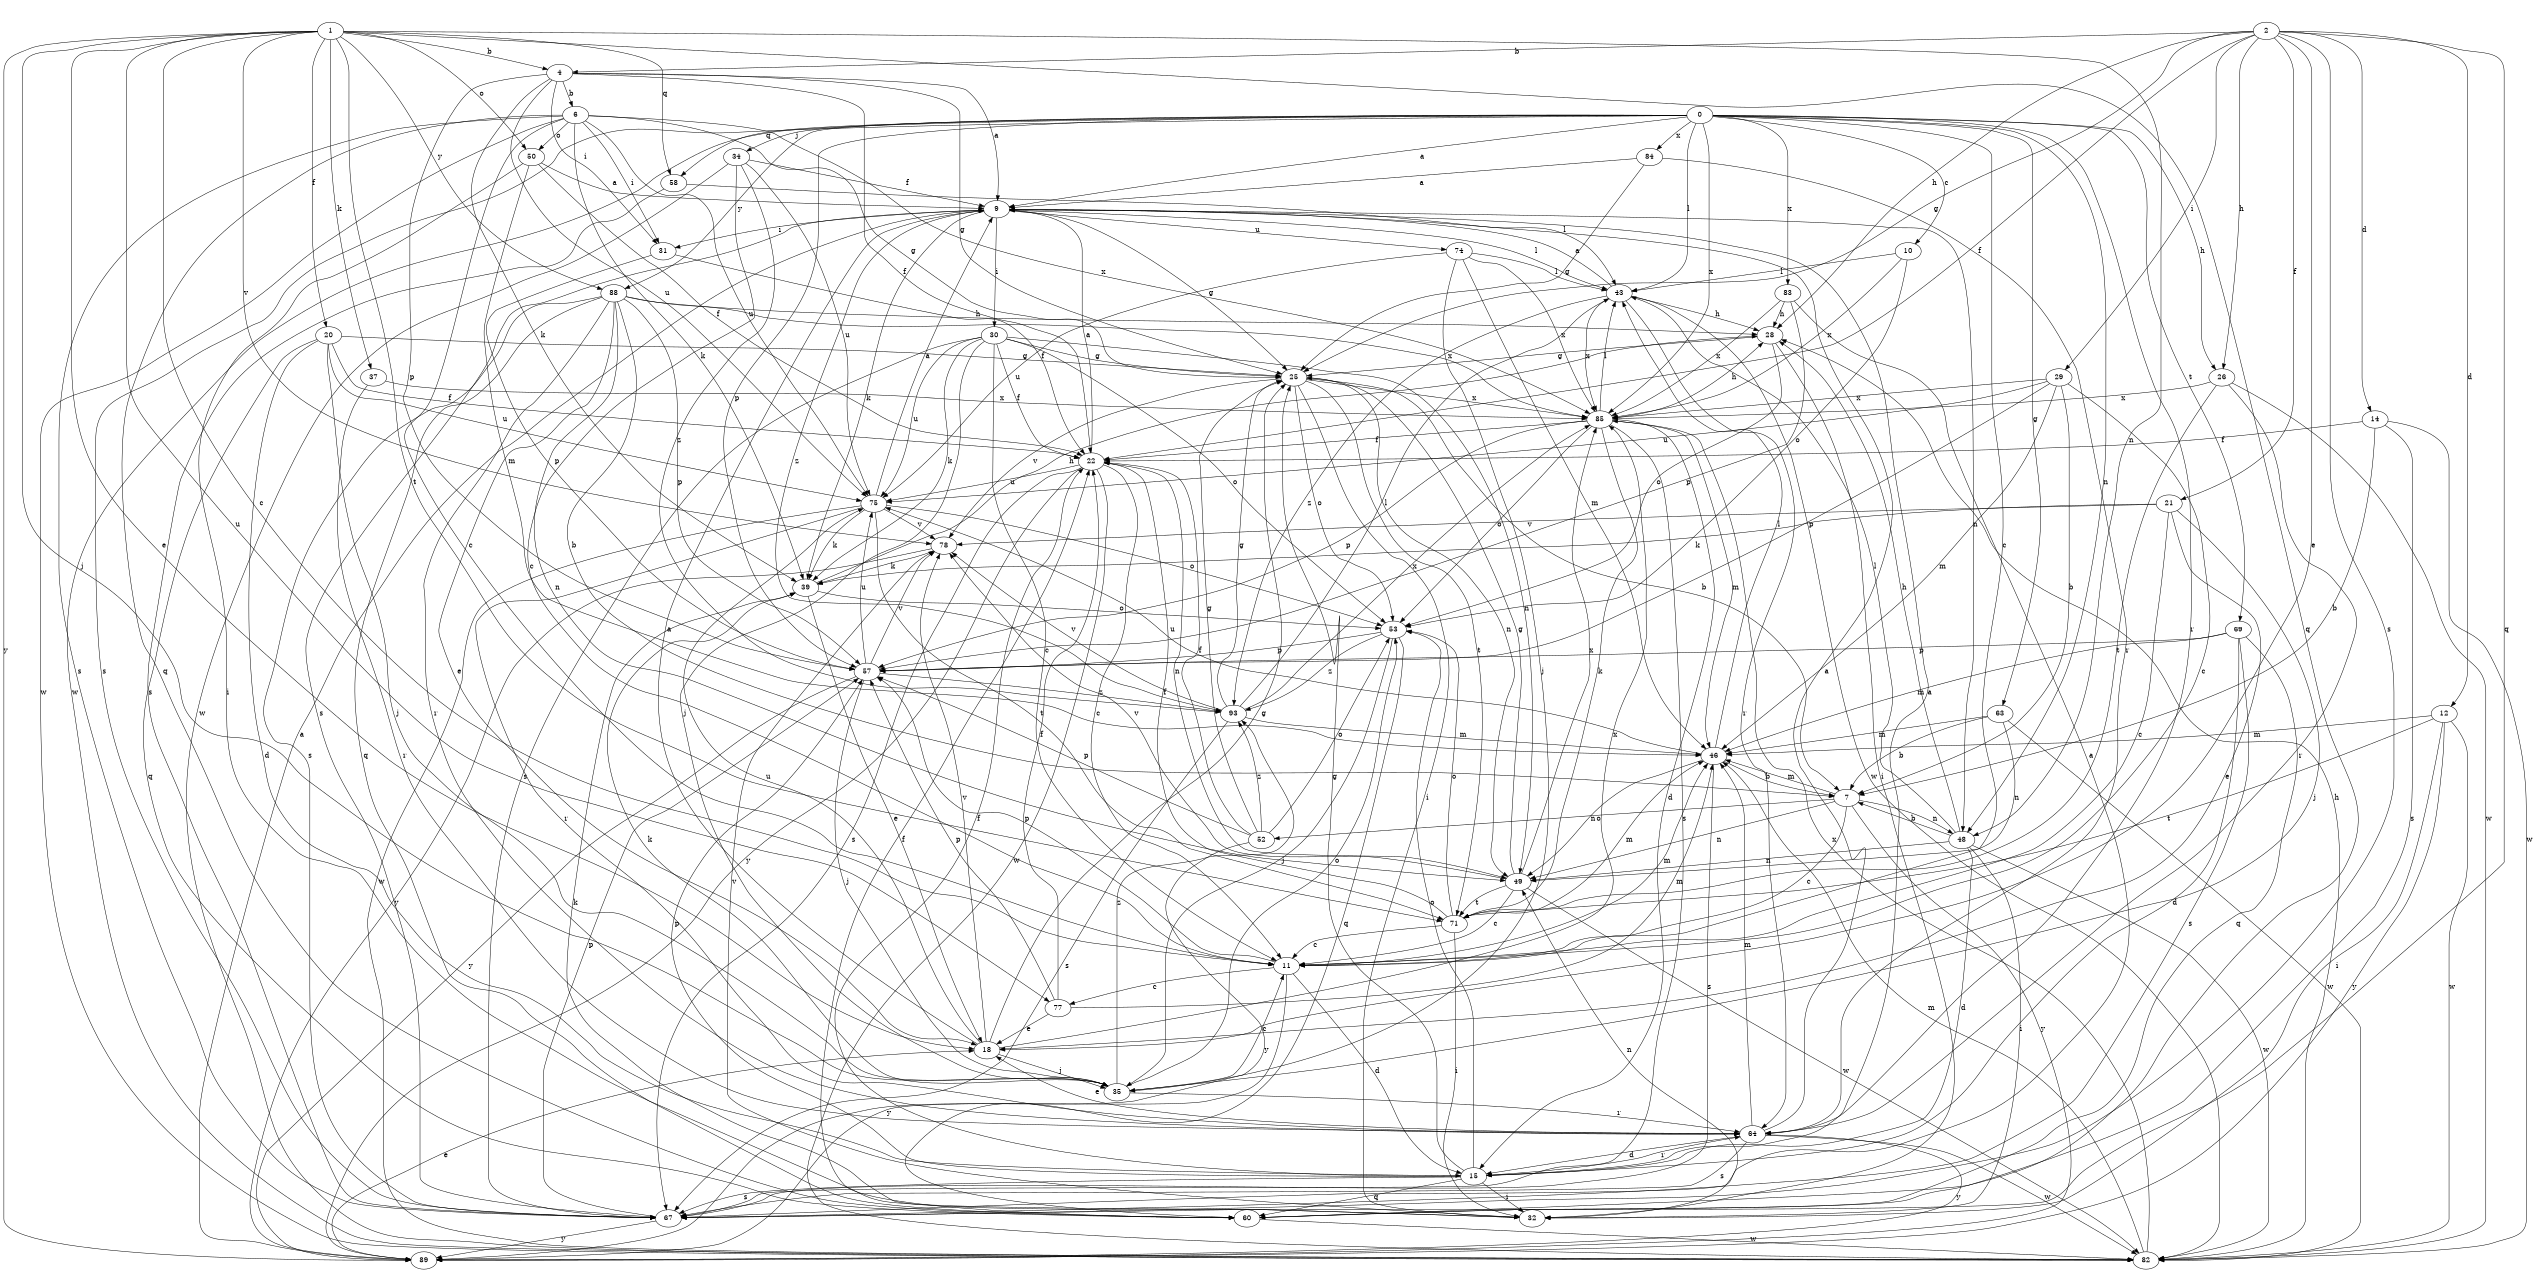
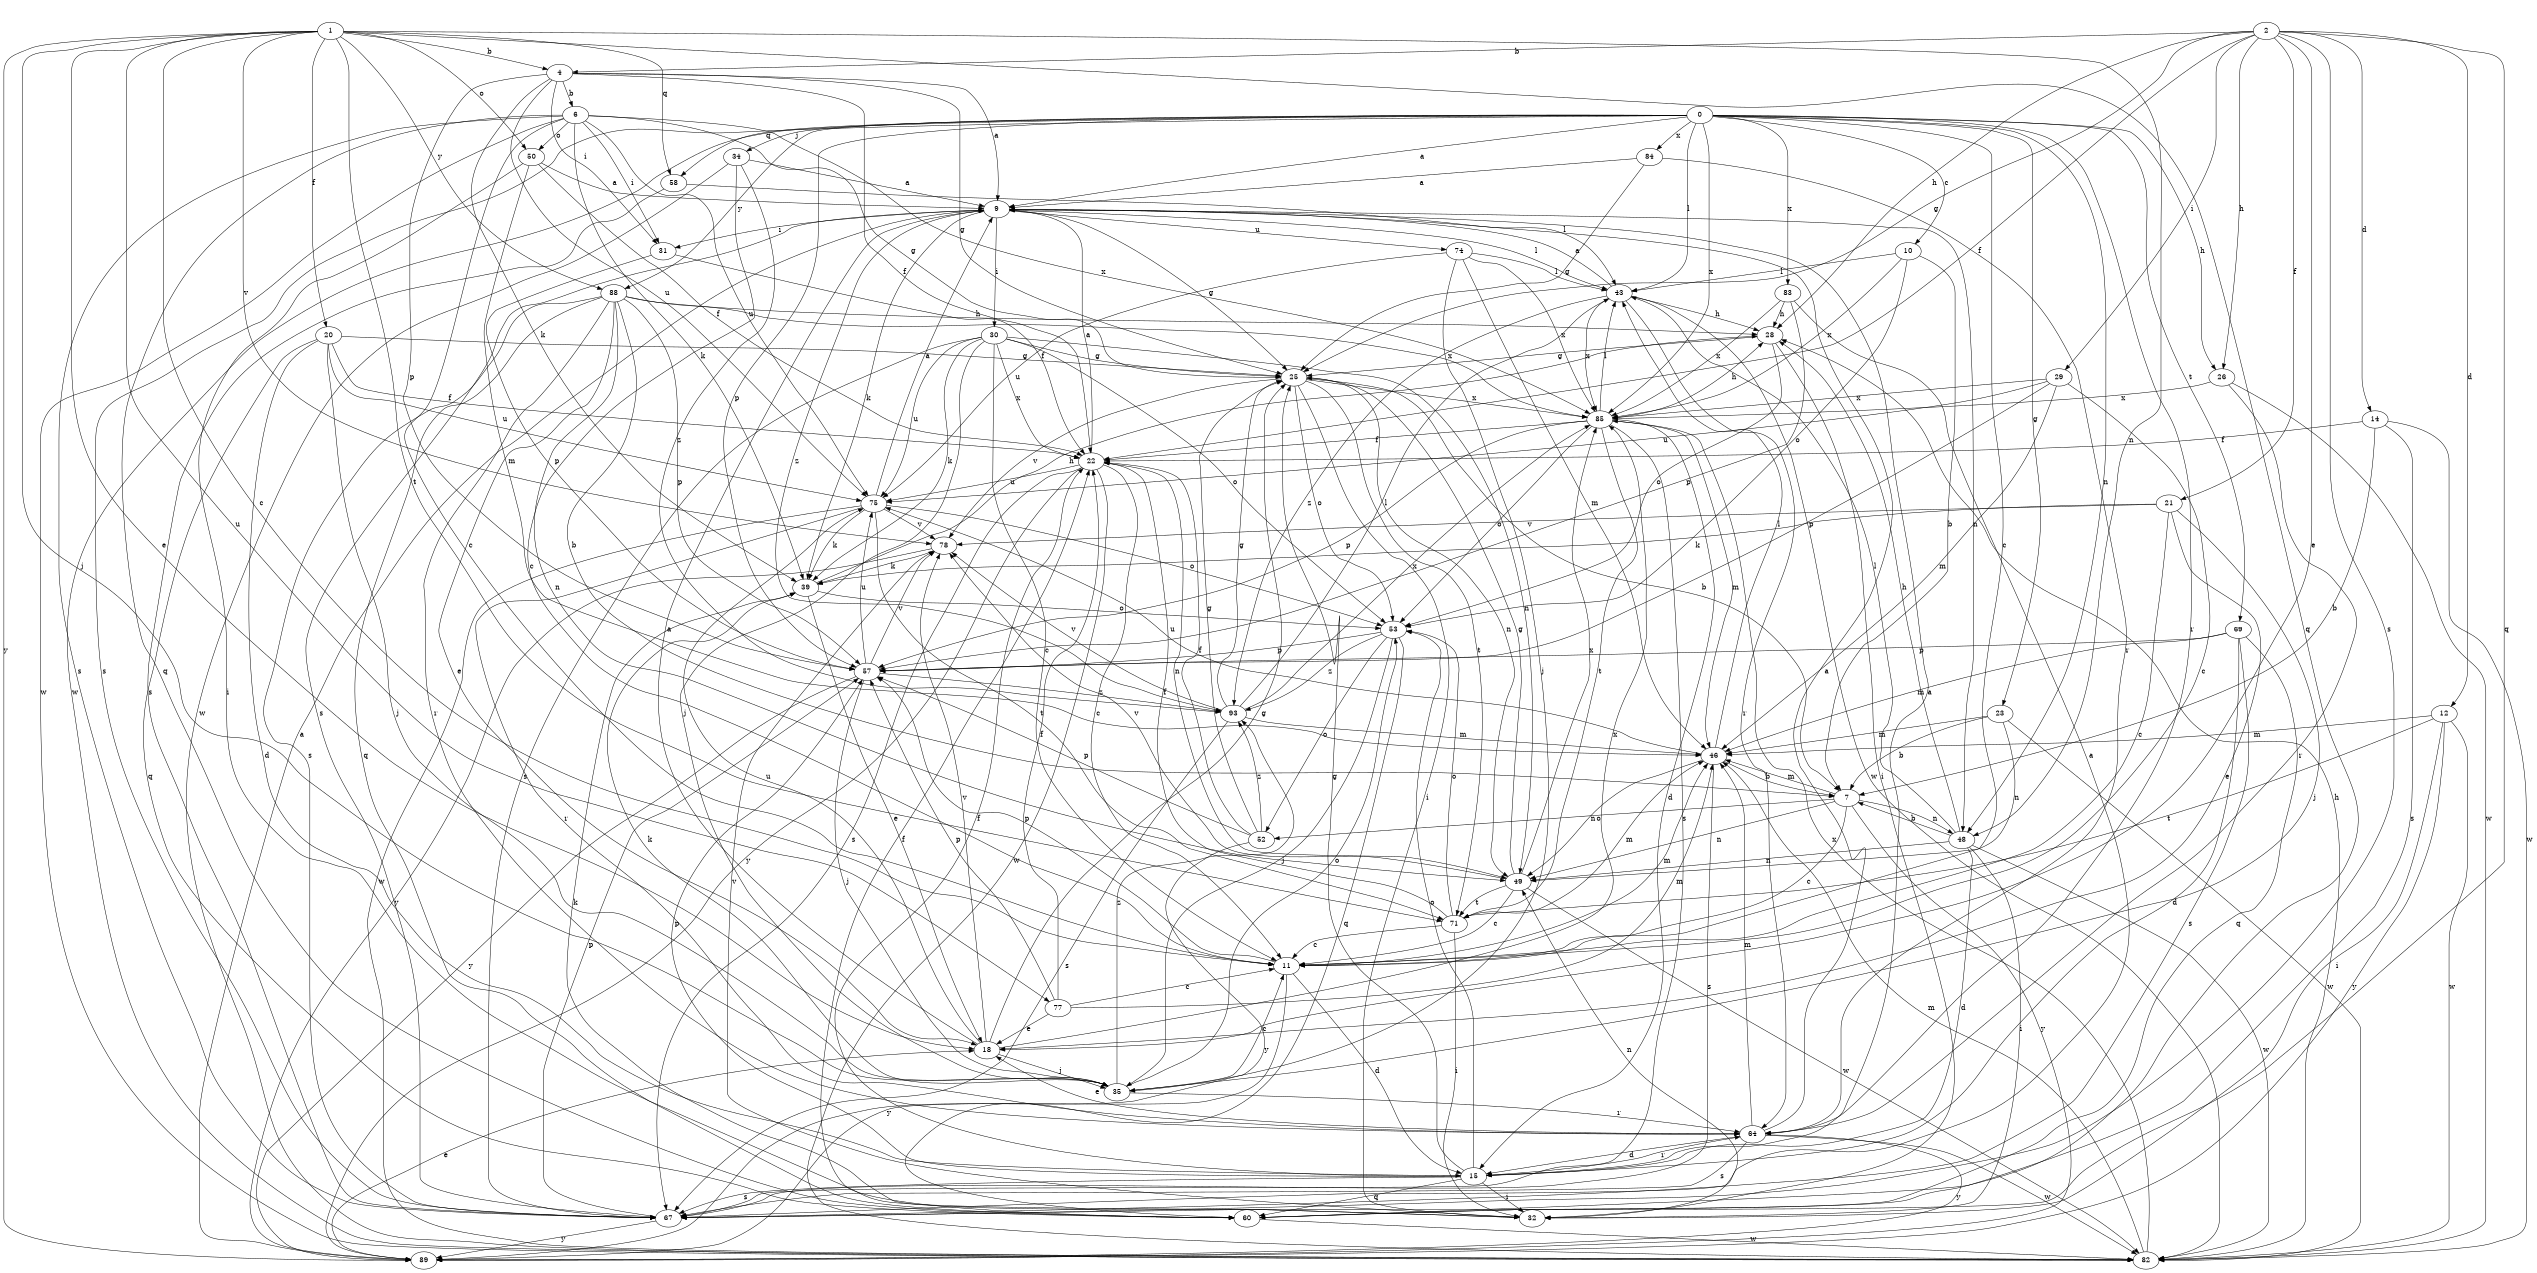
(907, 183) -> (907, 183)
(835, 307) -> none
(374, 377) -> none
(1018, 398) -> (1018, 398)
(2067, 633) -> (1948, 537)
(1600, 672) -> (1600, 672)
(2000, 714) -> (2000, 714)
(1331, 746) -> (1327, 725)
(1996, 849) -> none
(1173, 980) -> (1170, 988)
